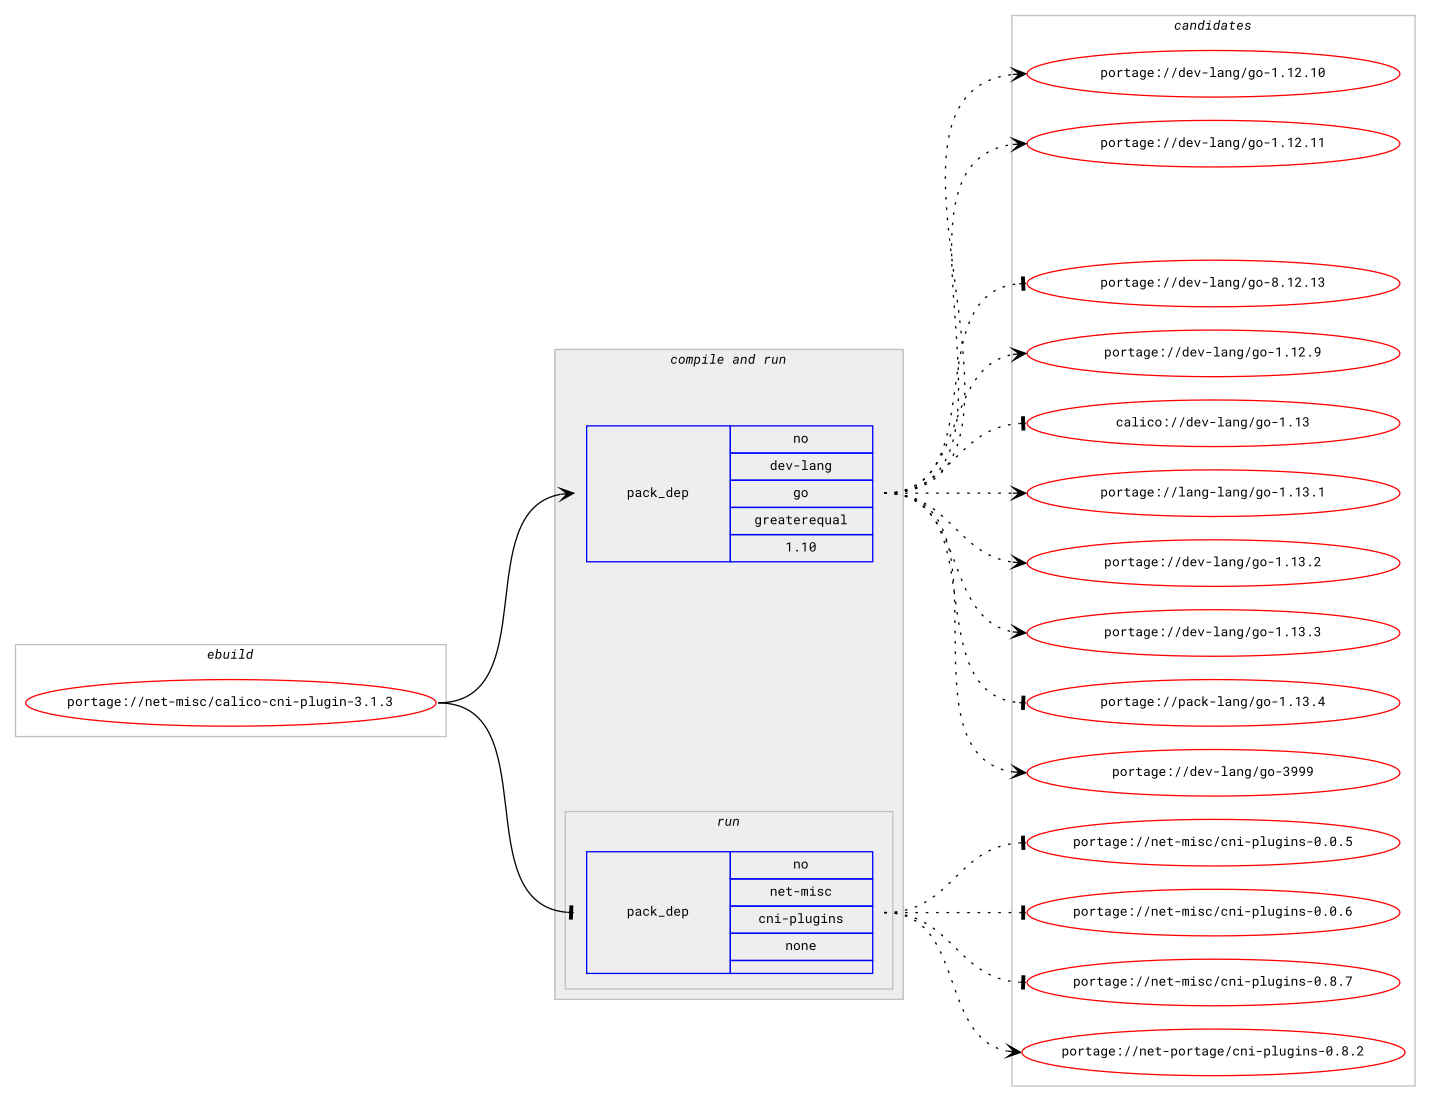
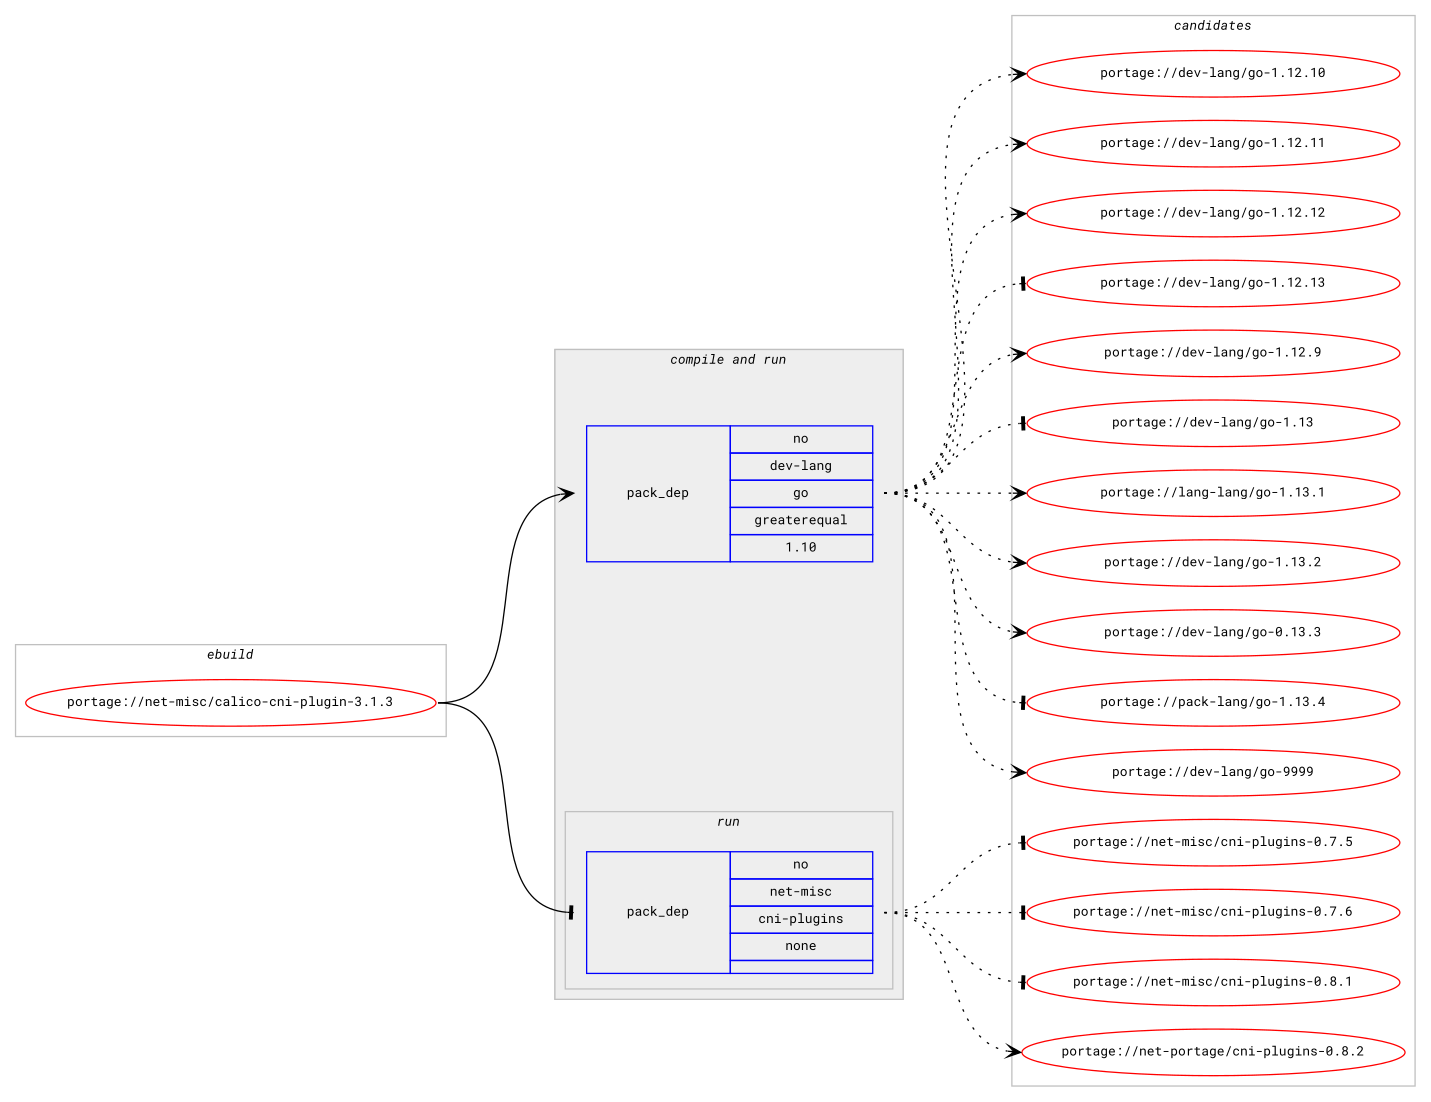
none -> (1213, 214)
(1213, 283) -> (1213, 283)
(1213, 423) -> (1213, 423)
(1213, 633) -> (1213, 633)
(1213, 773) -> (1213, 773)
(1213, 843) -> (1213, 843)
(1213, 913) -> (1213, 913)
(1213, 982) -> (1213, 982)
